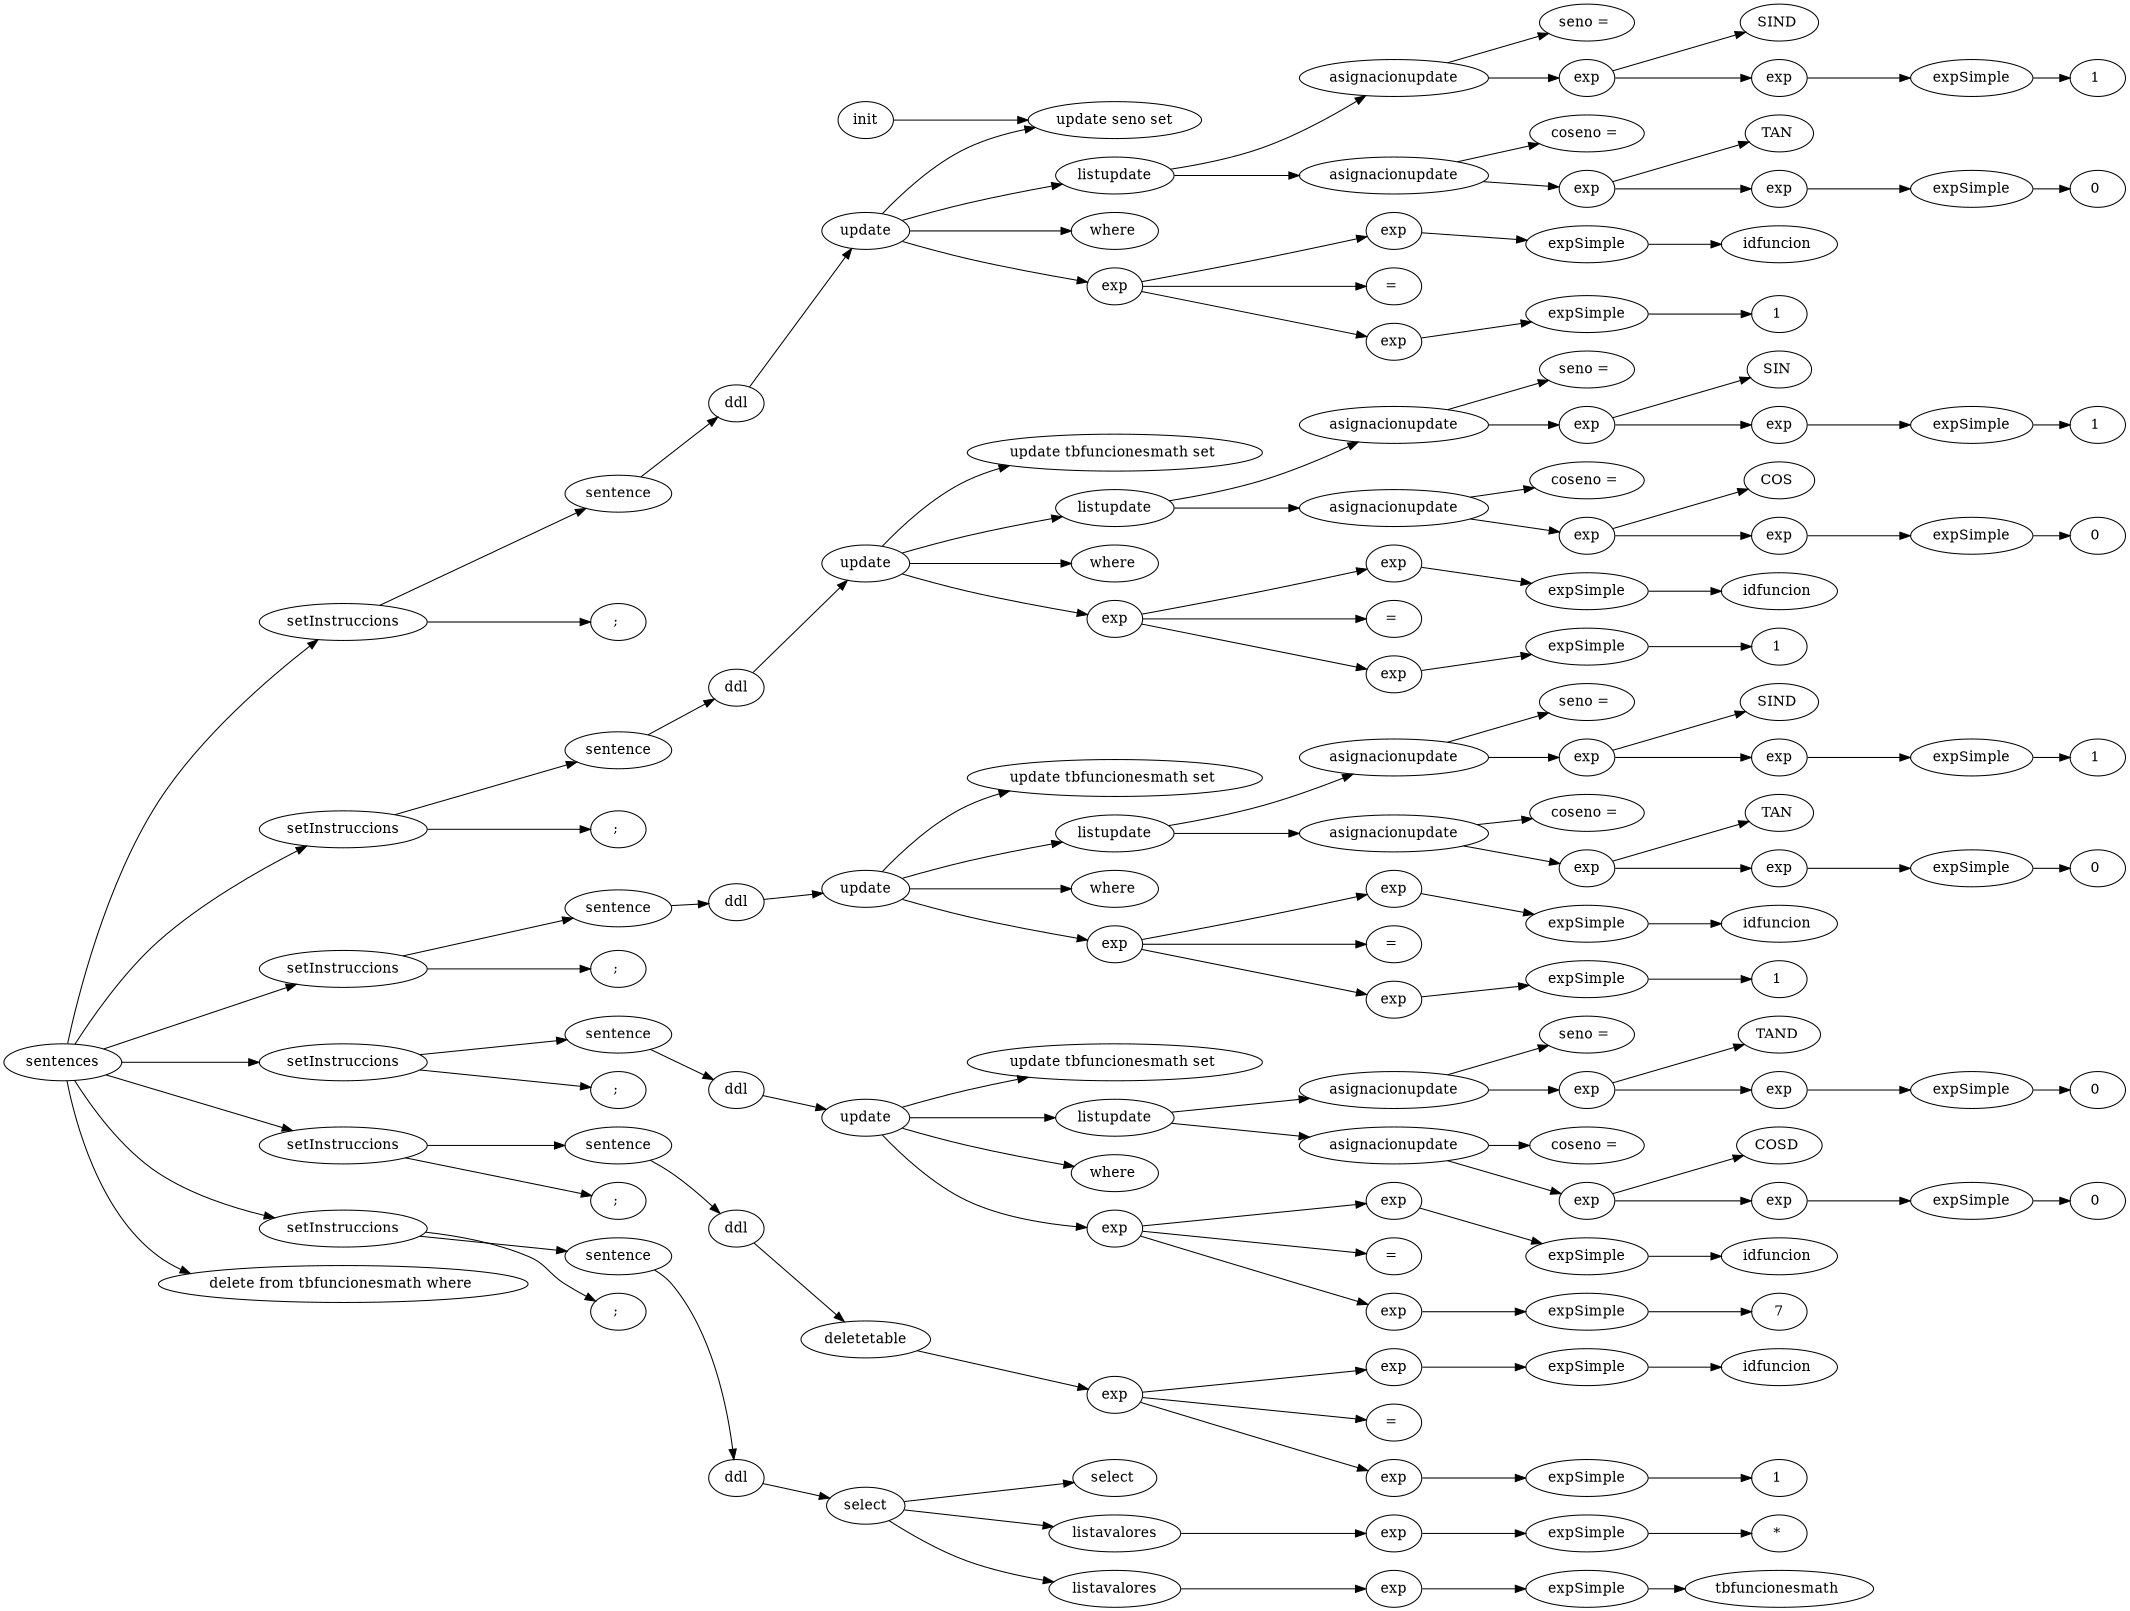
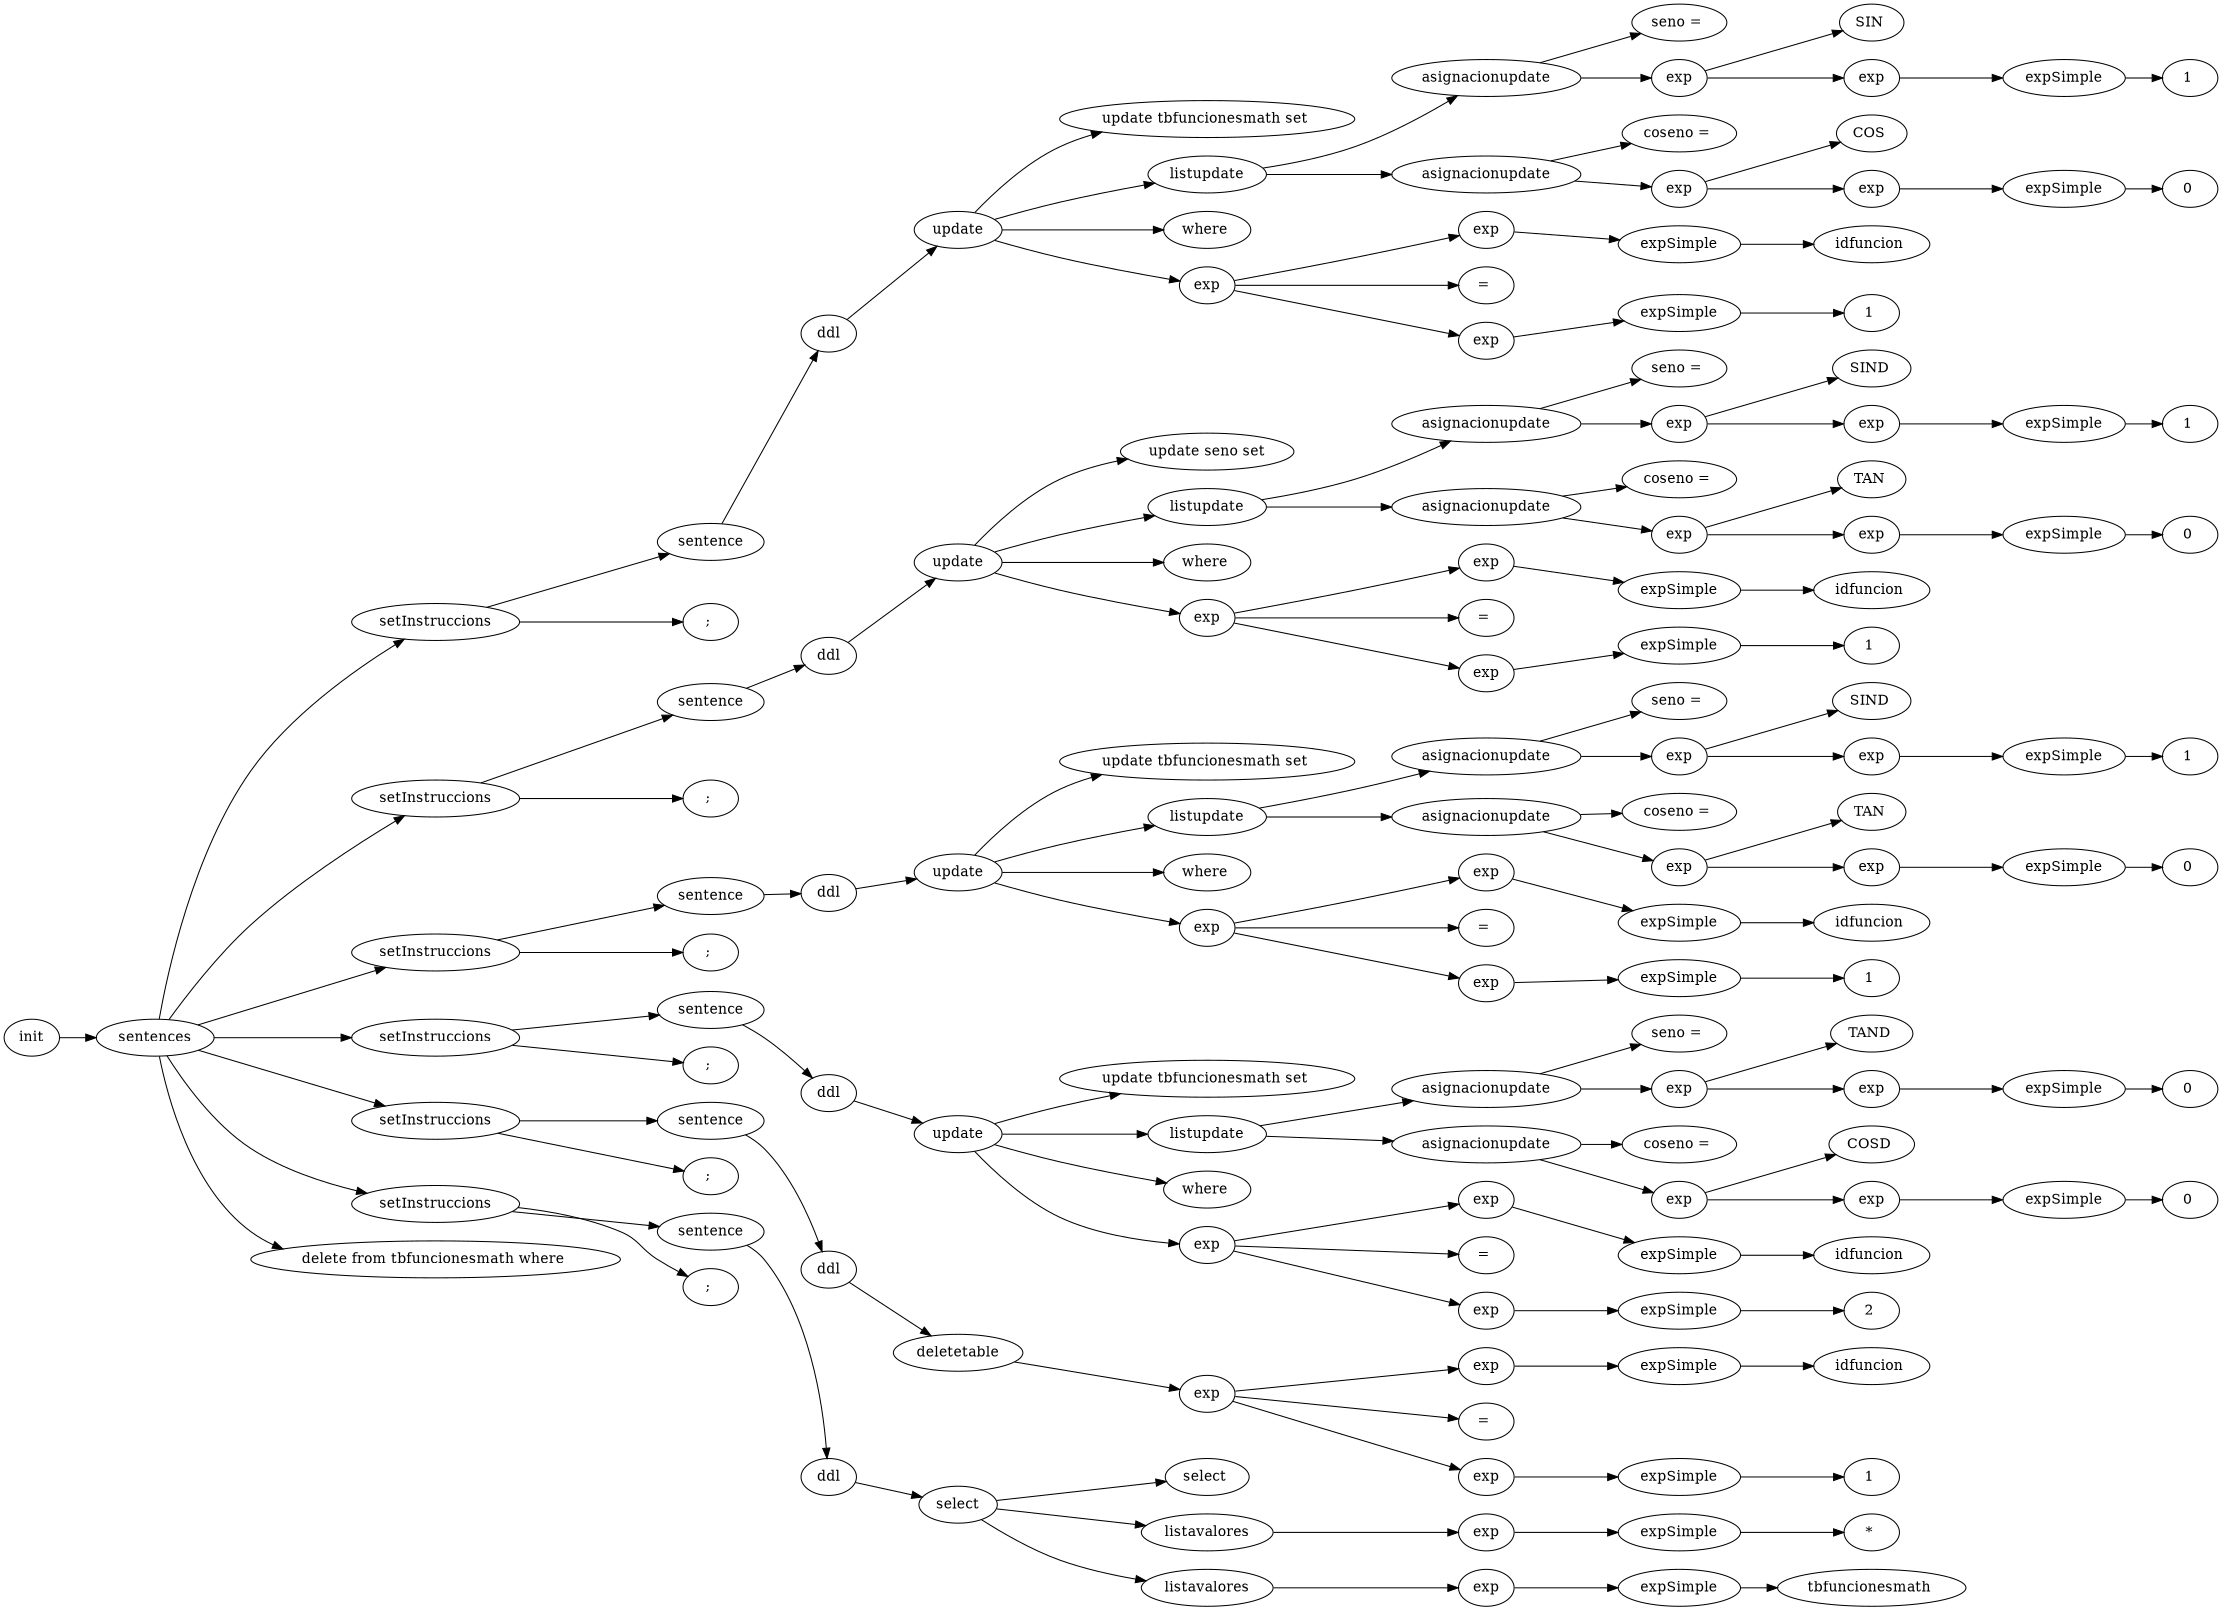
(956, 120) -> (73, 1038)
(1779, 1312) -> (1872, 1311)
